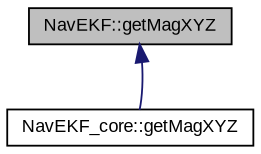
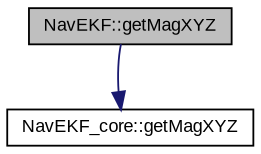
(142, 86) -> (118, 68)
